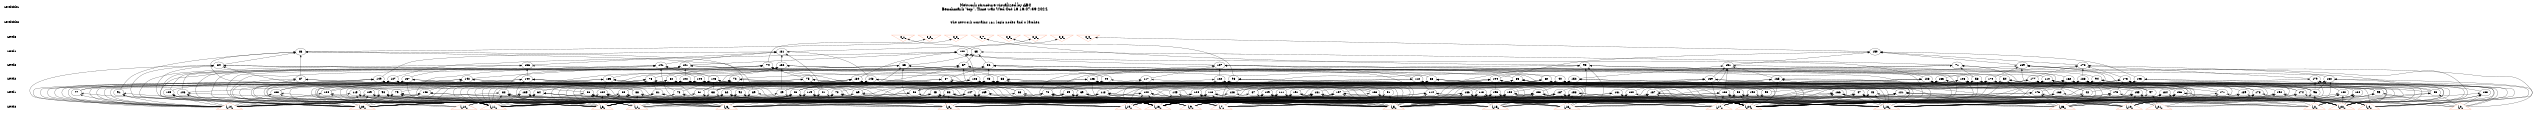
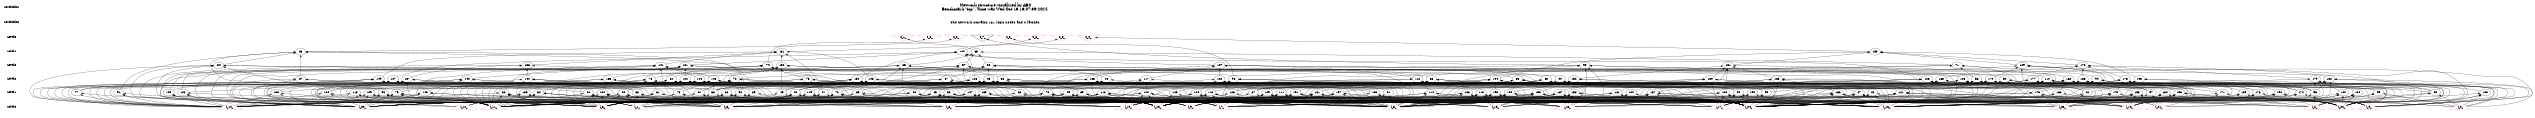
(982, 37) -> (982, 37)
(400, 83) -> (495, 89)
(1238, 86) -> (1400, 103)
